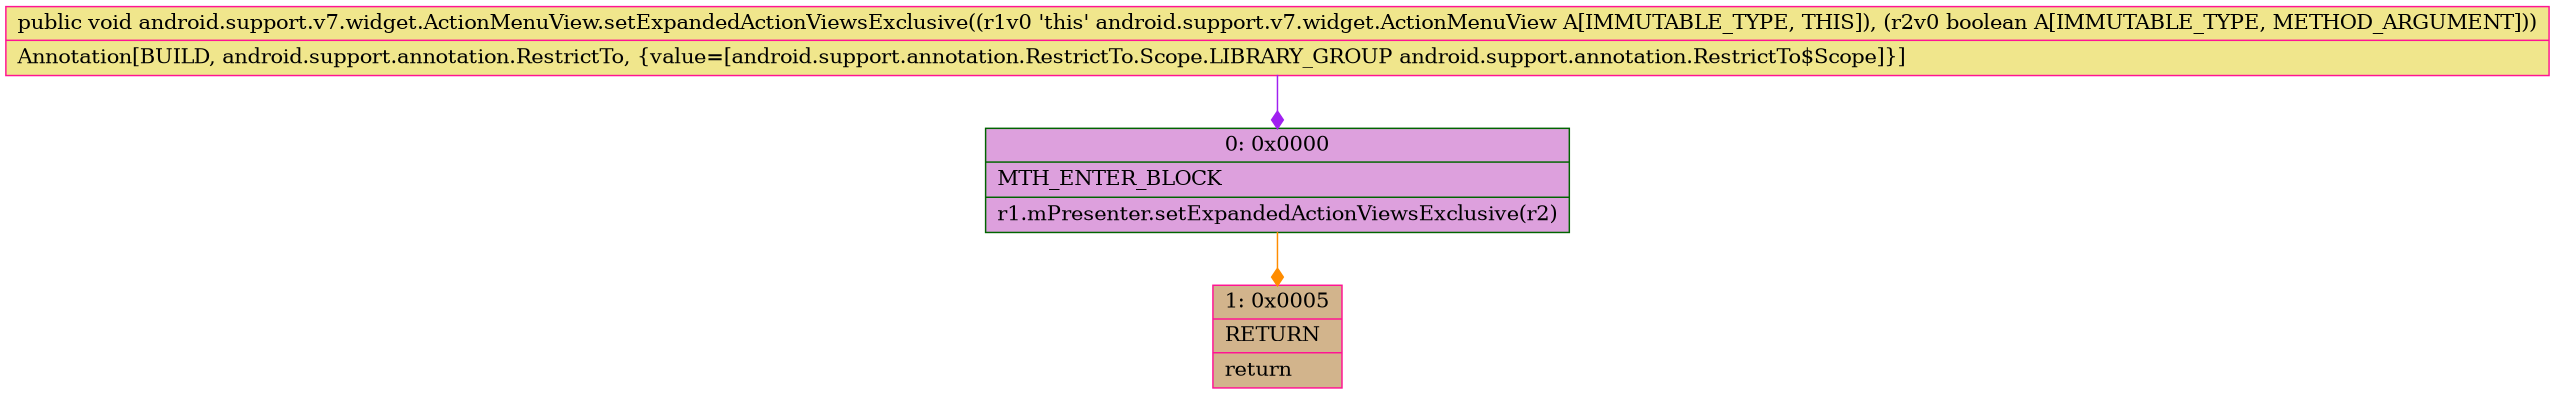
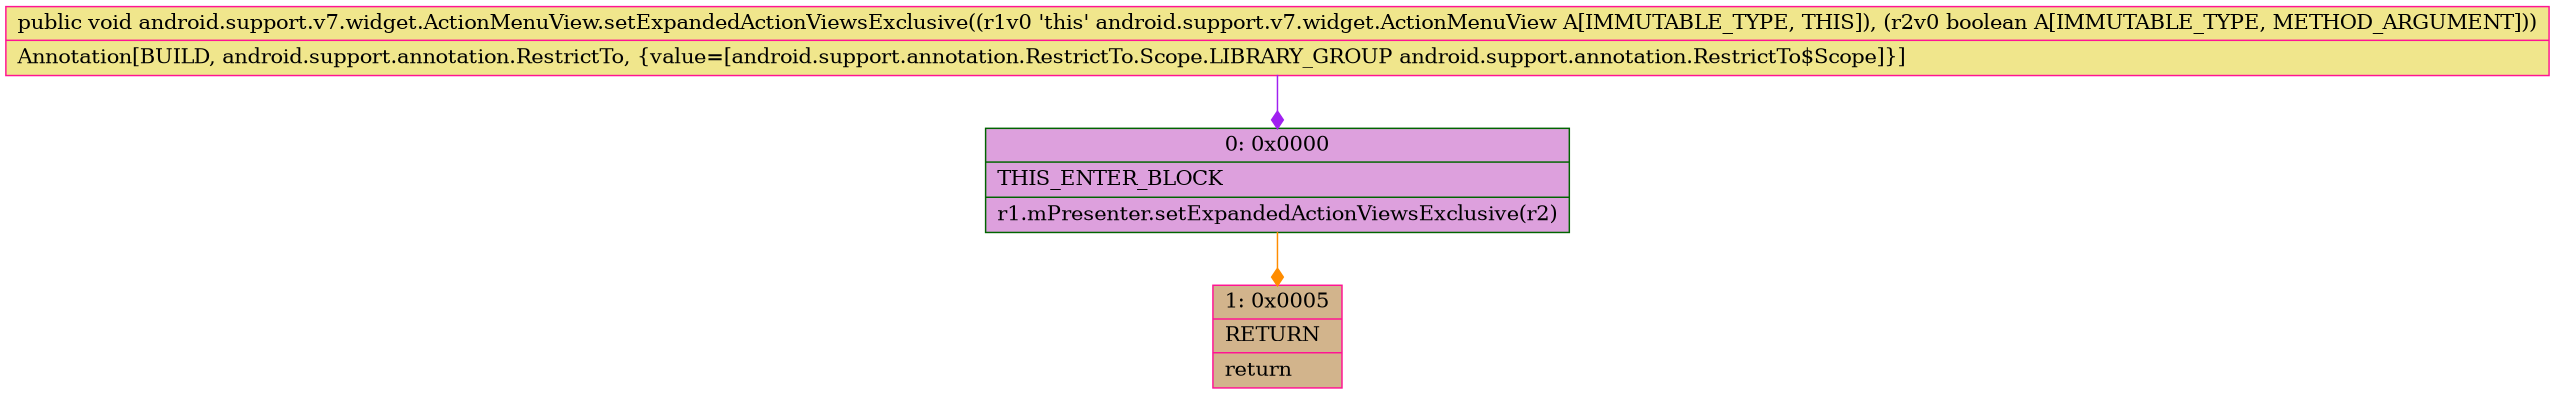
(1110, 179) -> (1110, 179)
